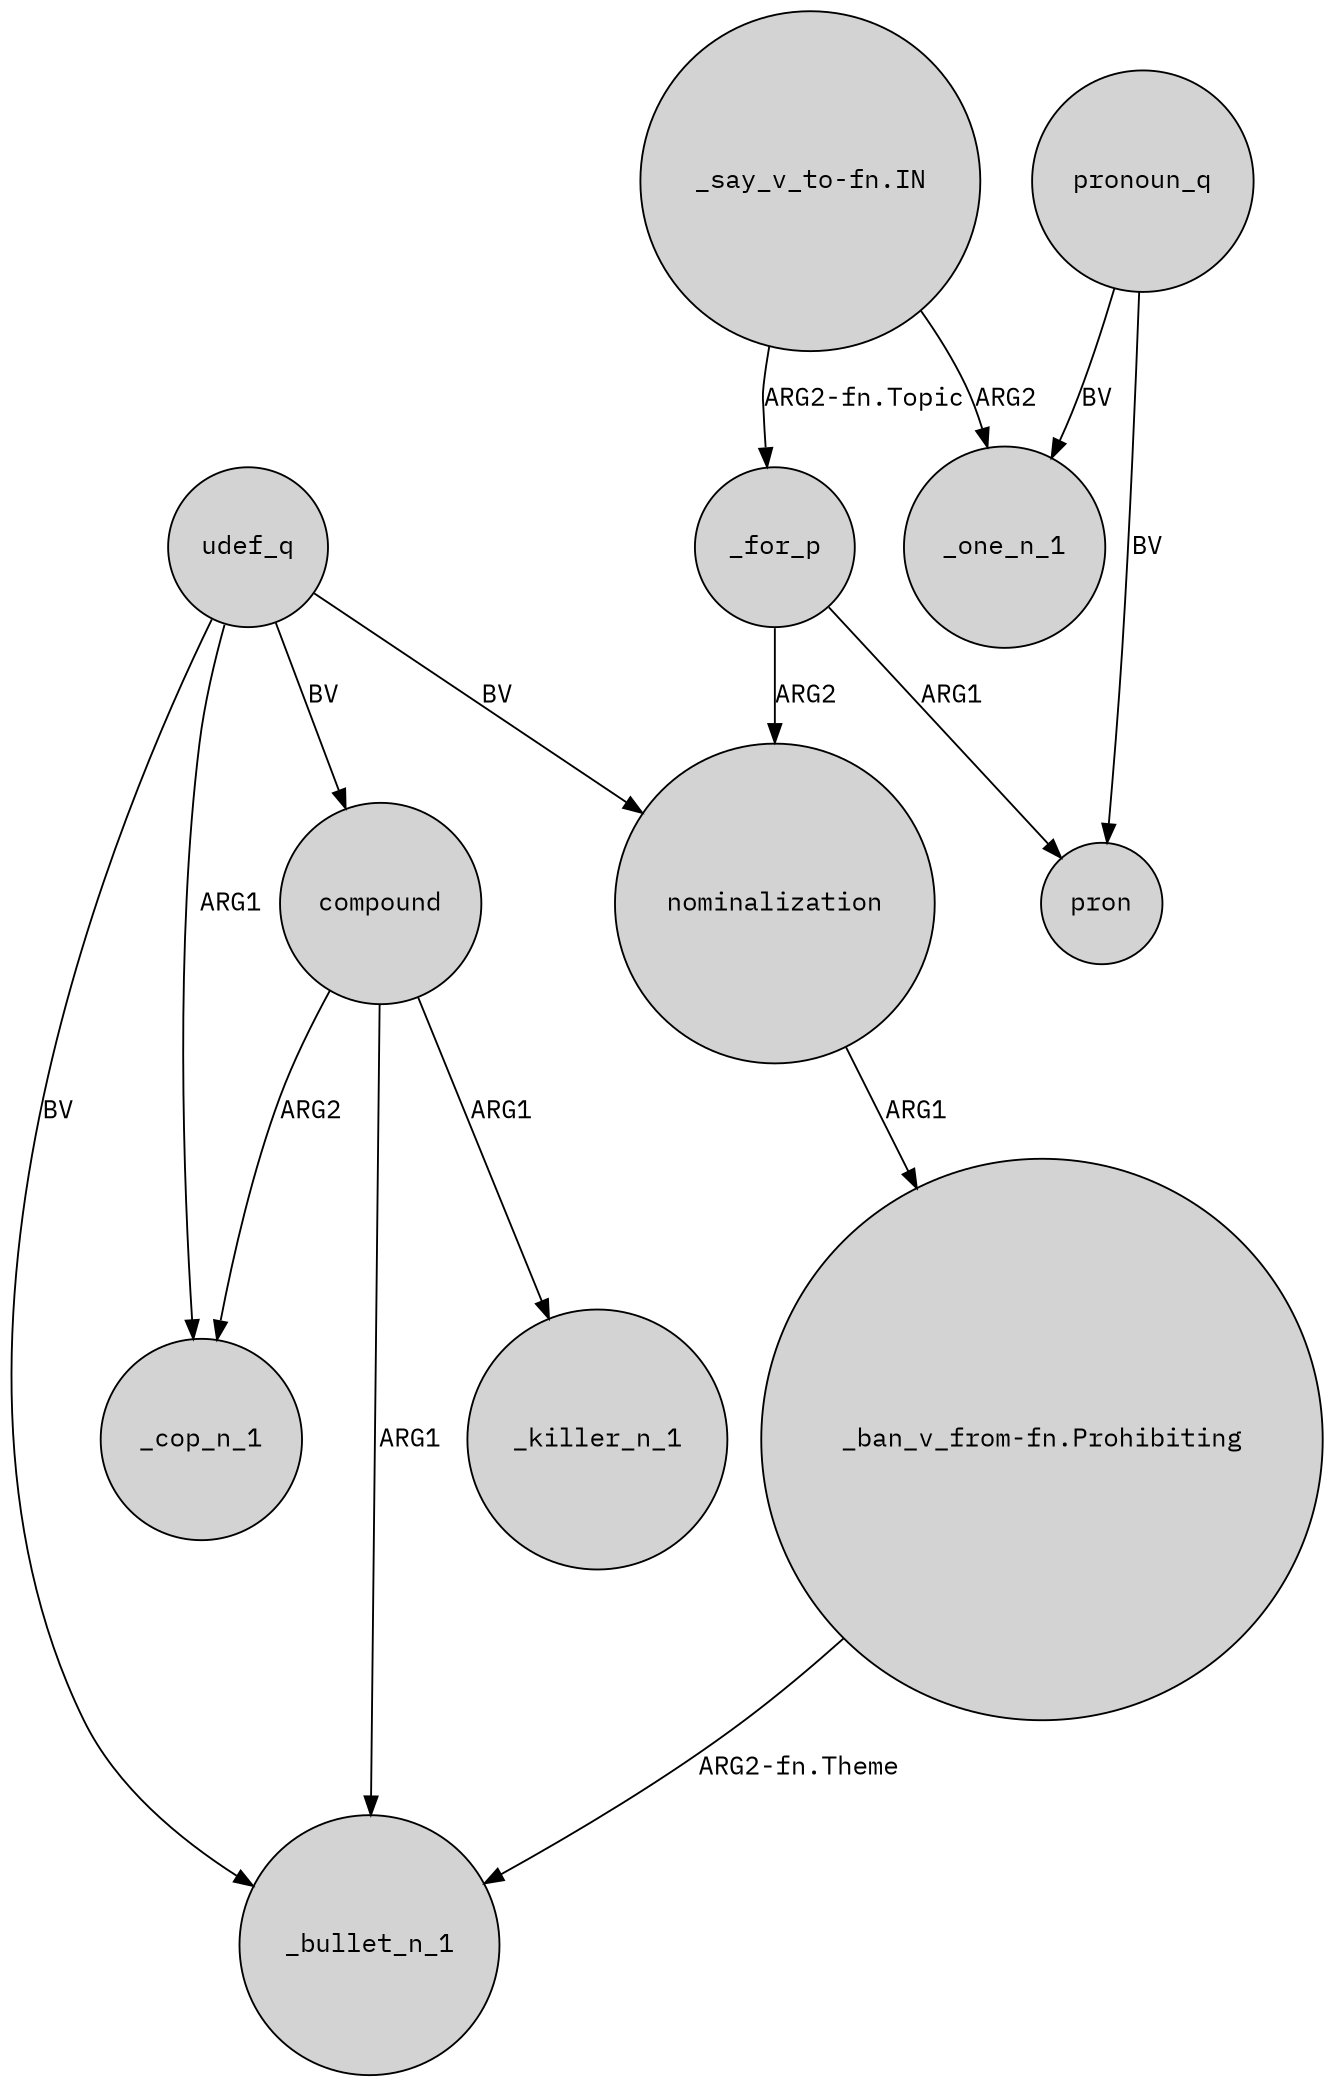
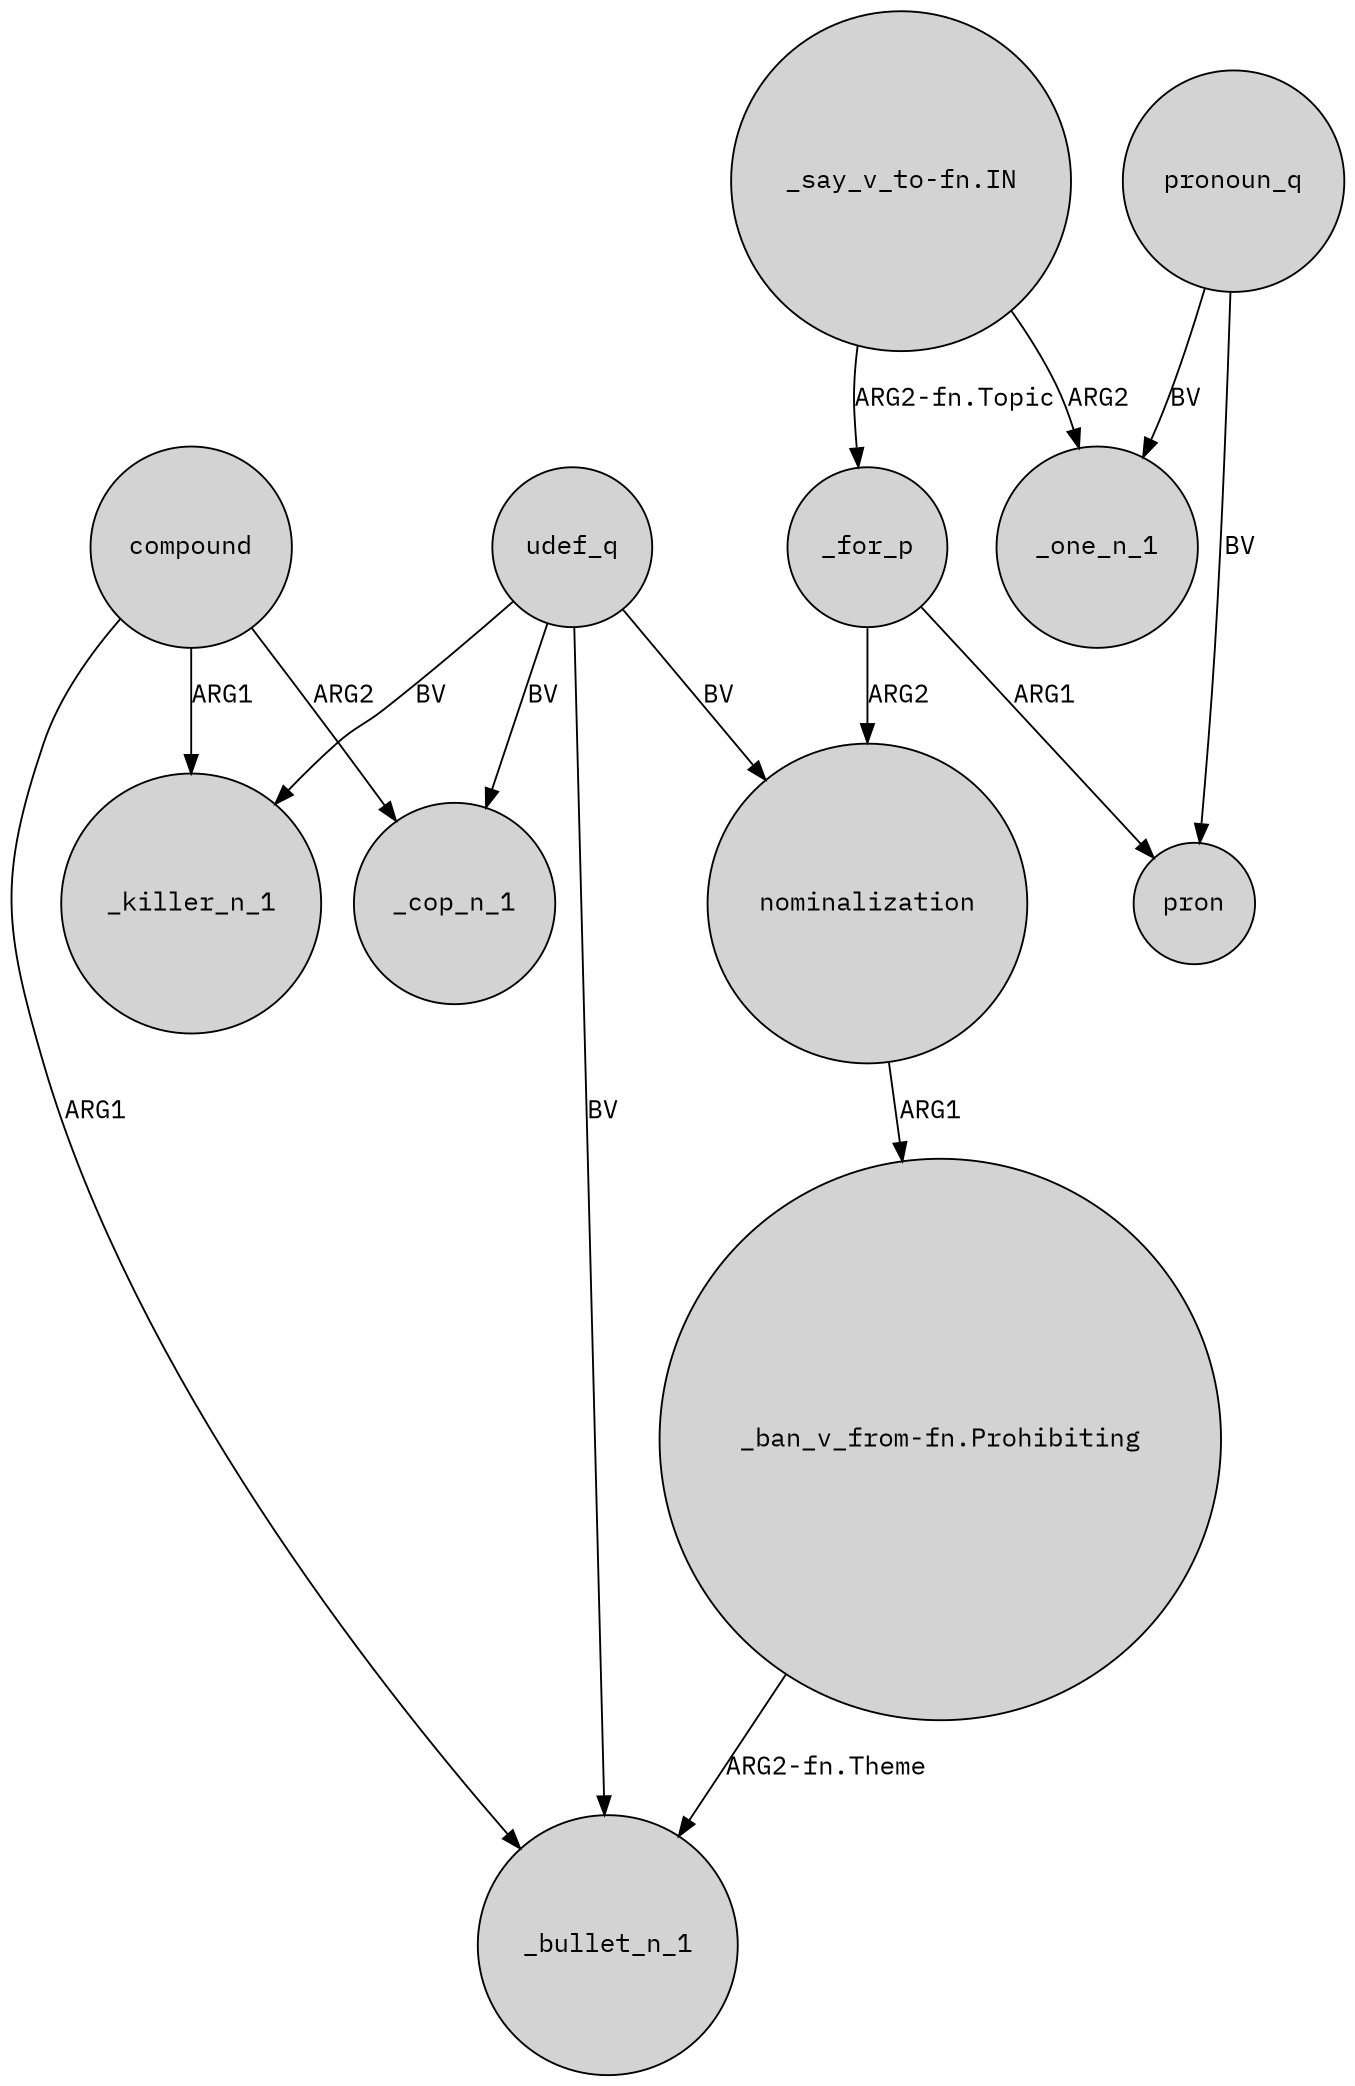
(307, 707) -> (401, 696)
(231, 903) -> (543, 696)
